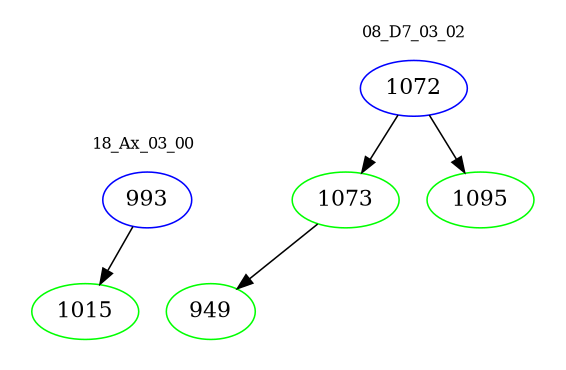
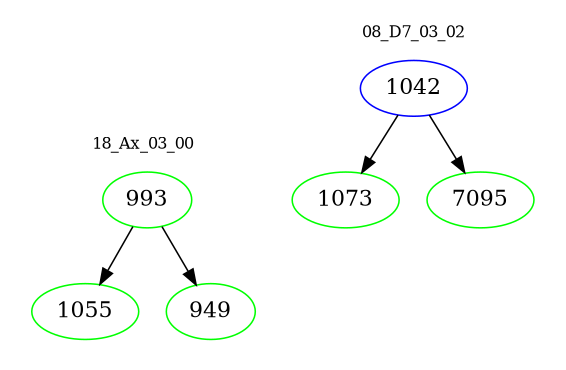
(414, 88) -> (414, 88)
(147, 200) -> (147, 200)
(480, 200) -> (480, 200)
(284, 251) -> (175, 249)
(85, 312) -> (85, 312)
